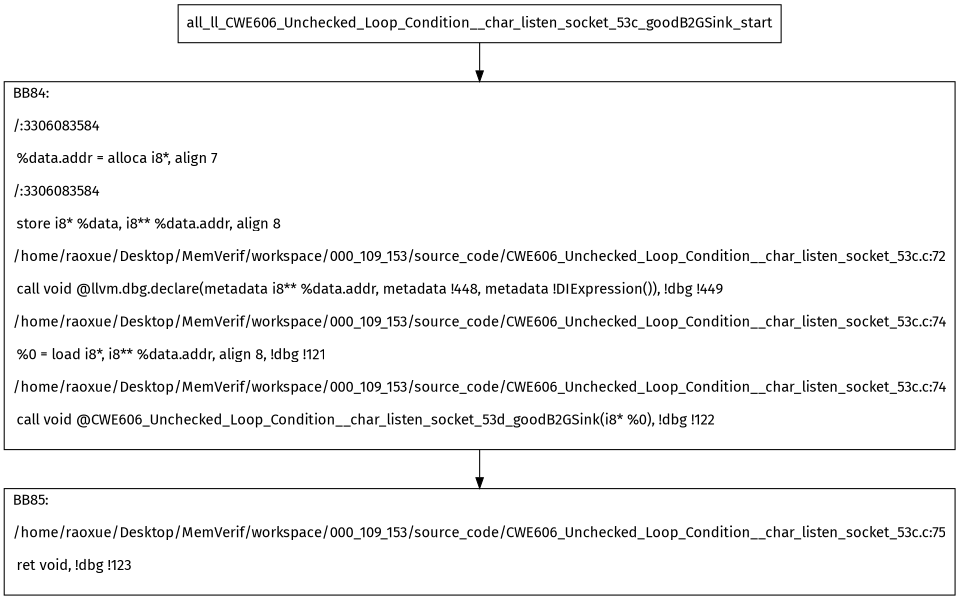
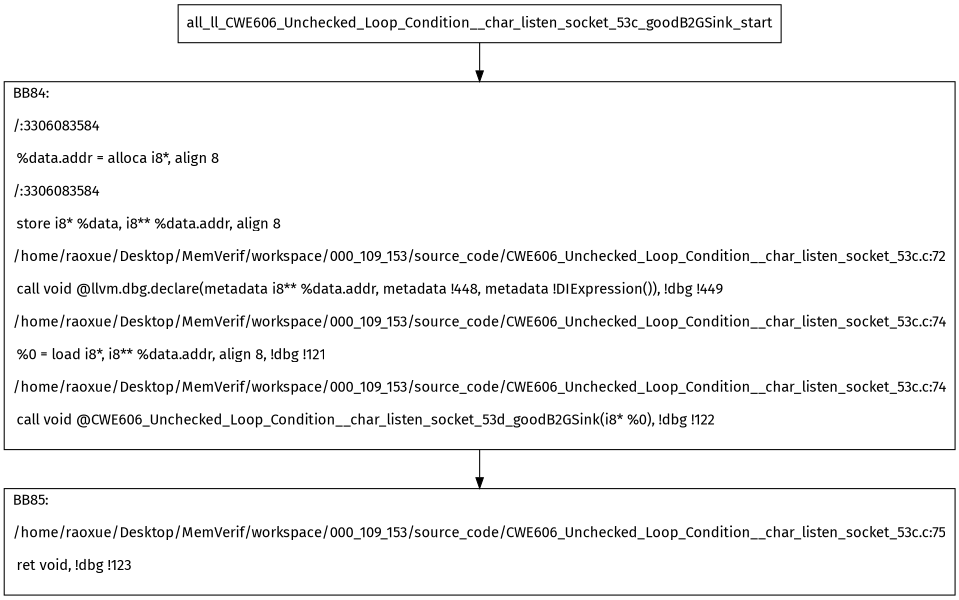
(115, 159) -> (116, 159)
